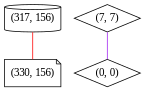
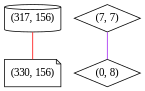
(107, 73) -> (107, 73)
